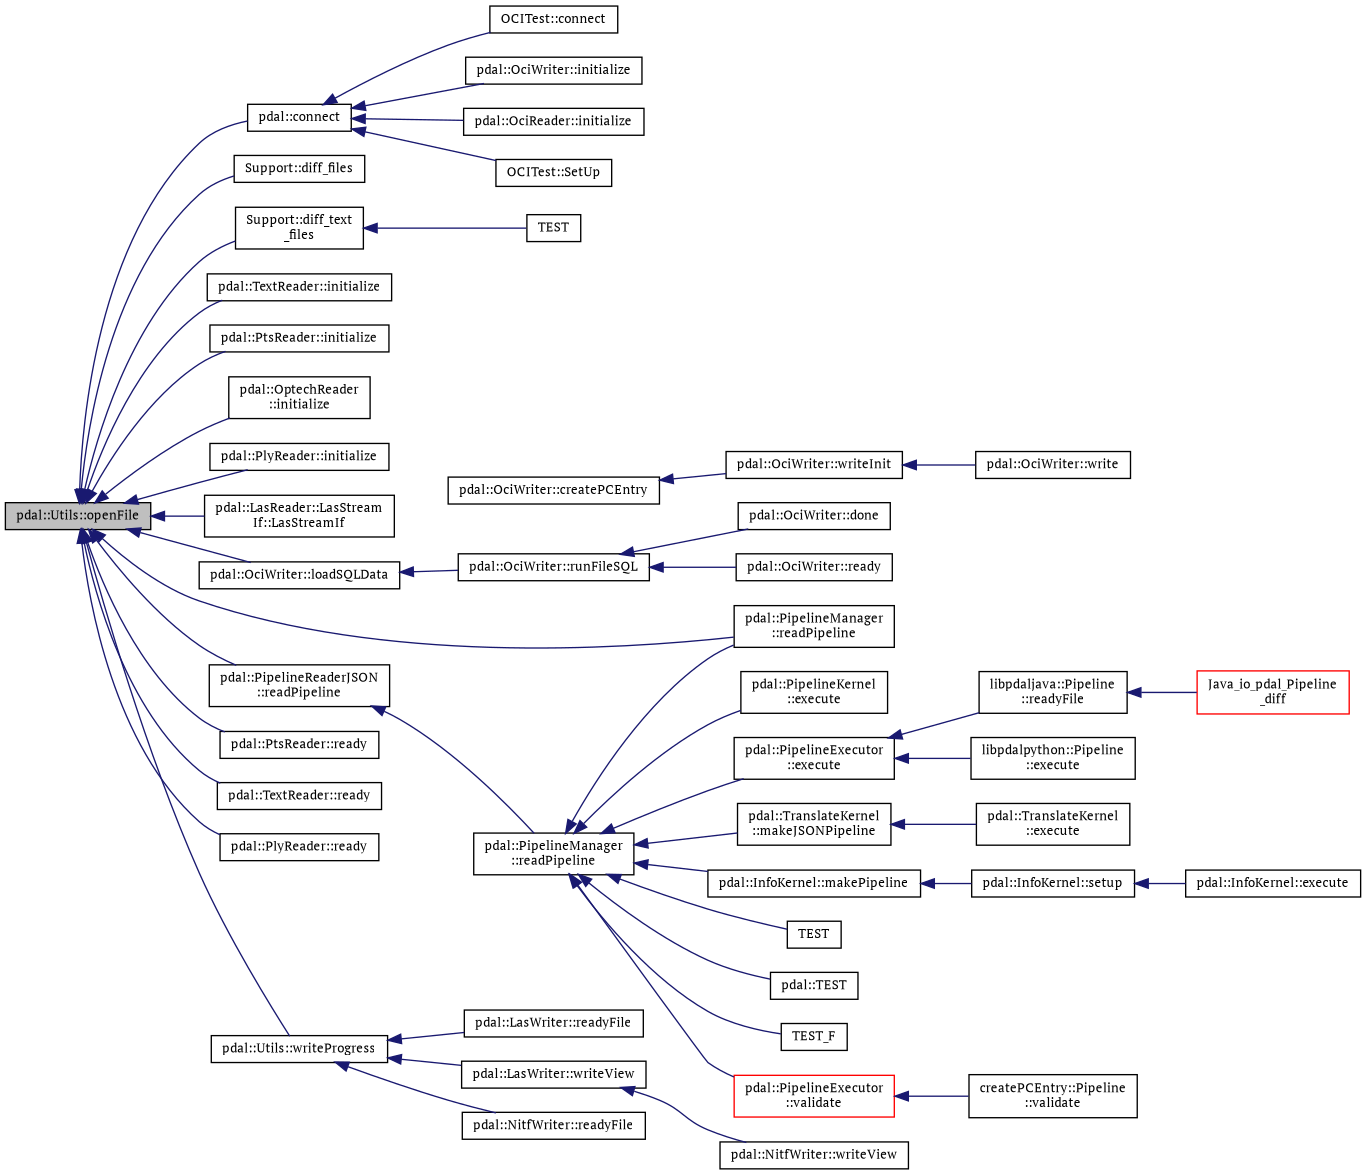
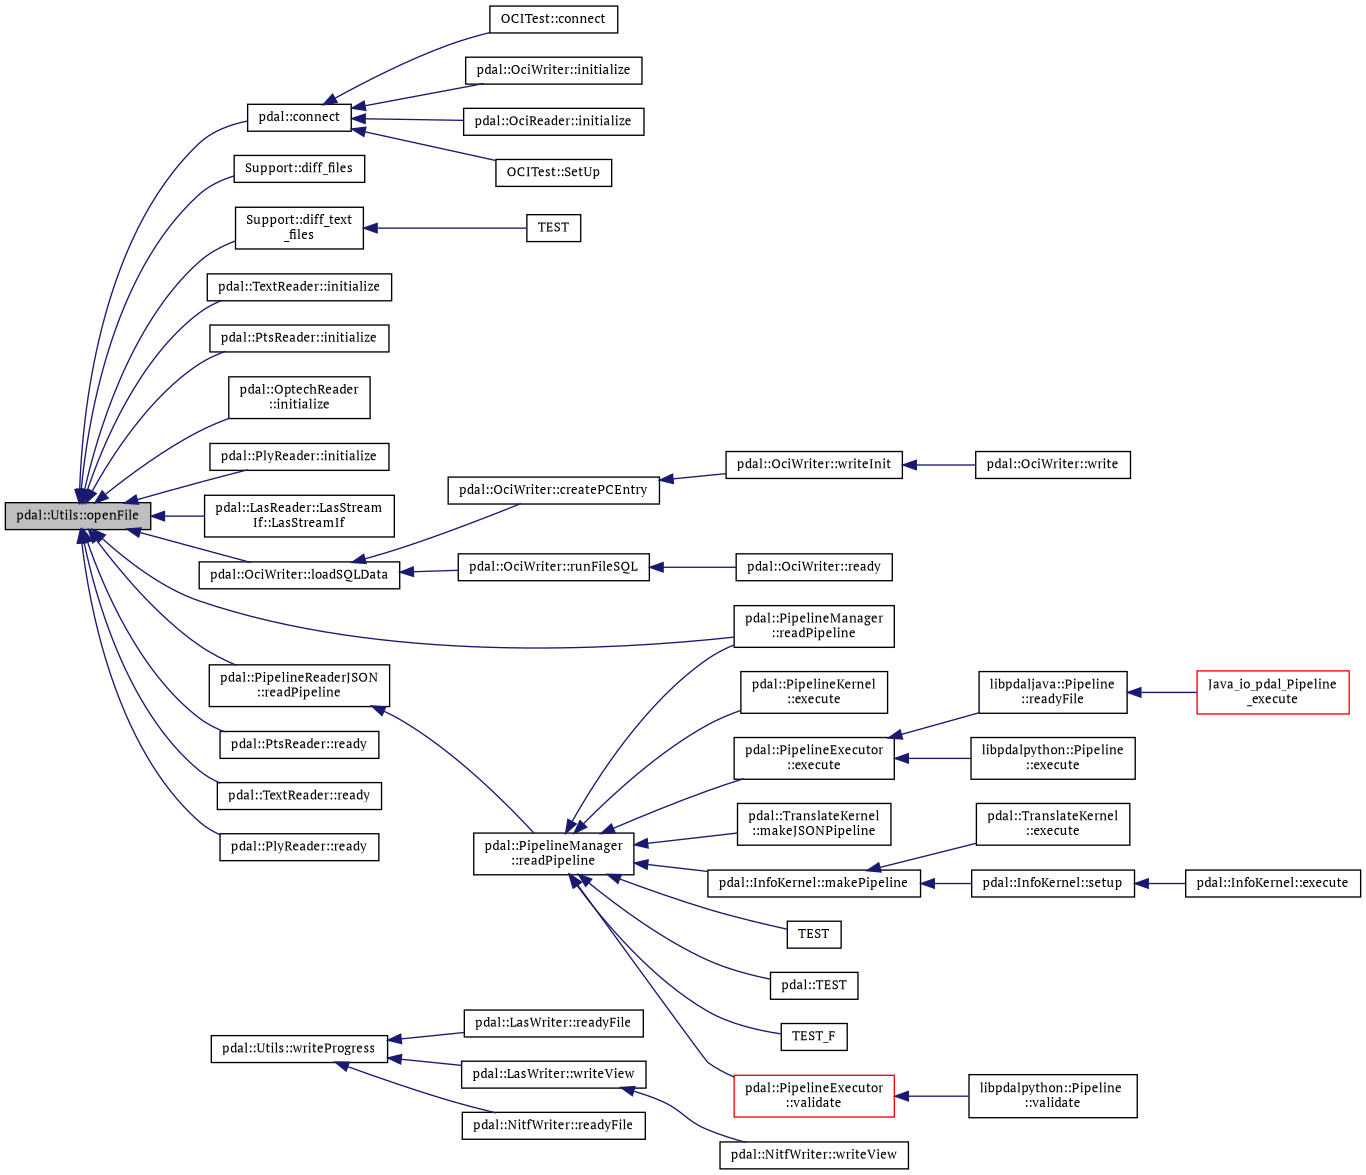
(814, 516) -> none
none -> (444, 533)
(1273, 692) -> (1273, 692)
(173, 810) -> none
(940, 824) -> (928, 855)
(1053, 1096) -> (1053, 1096)
